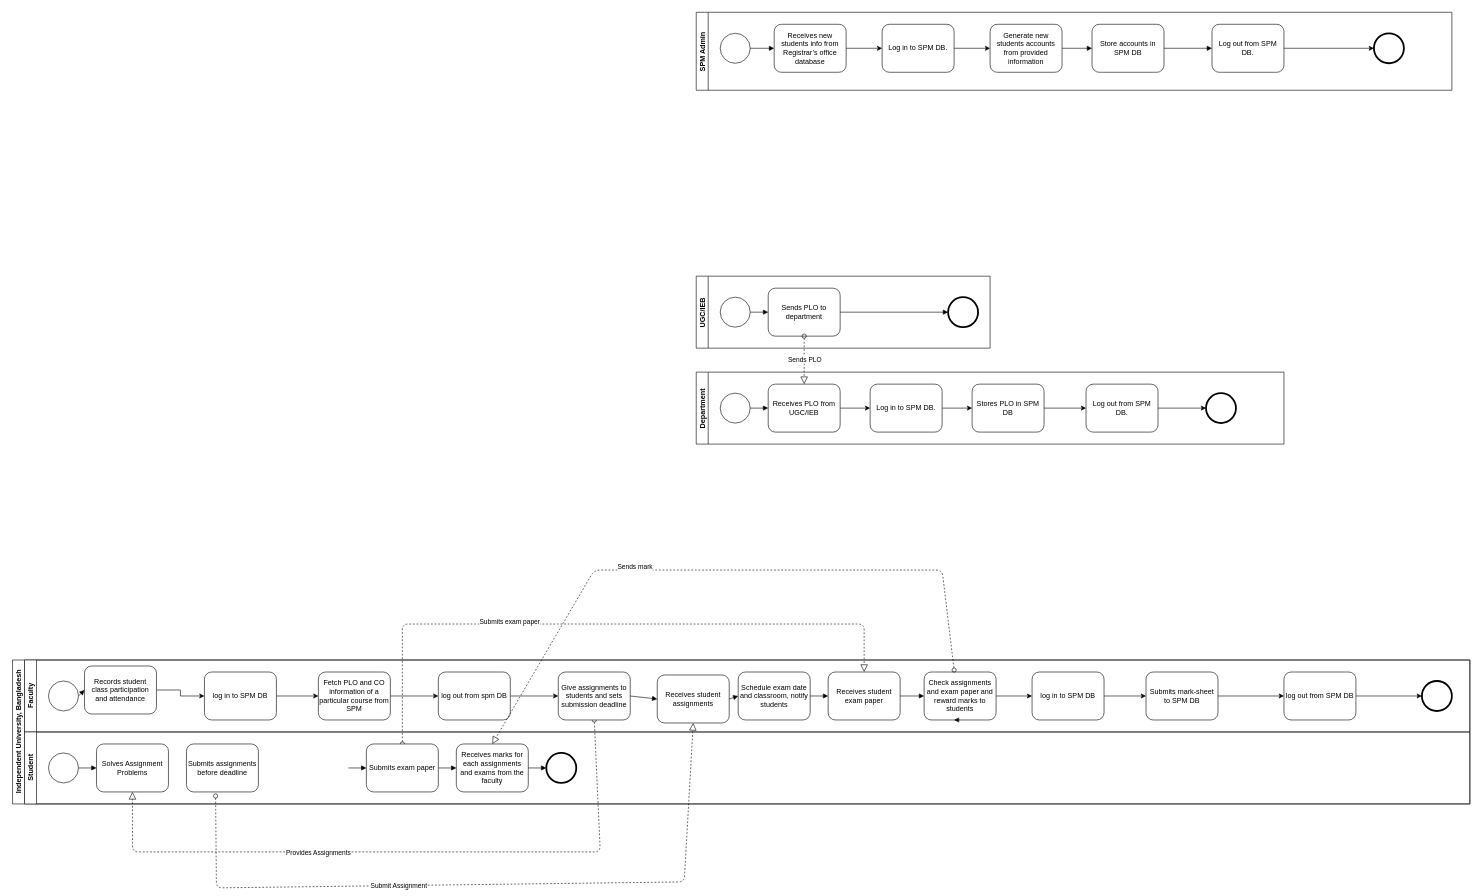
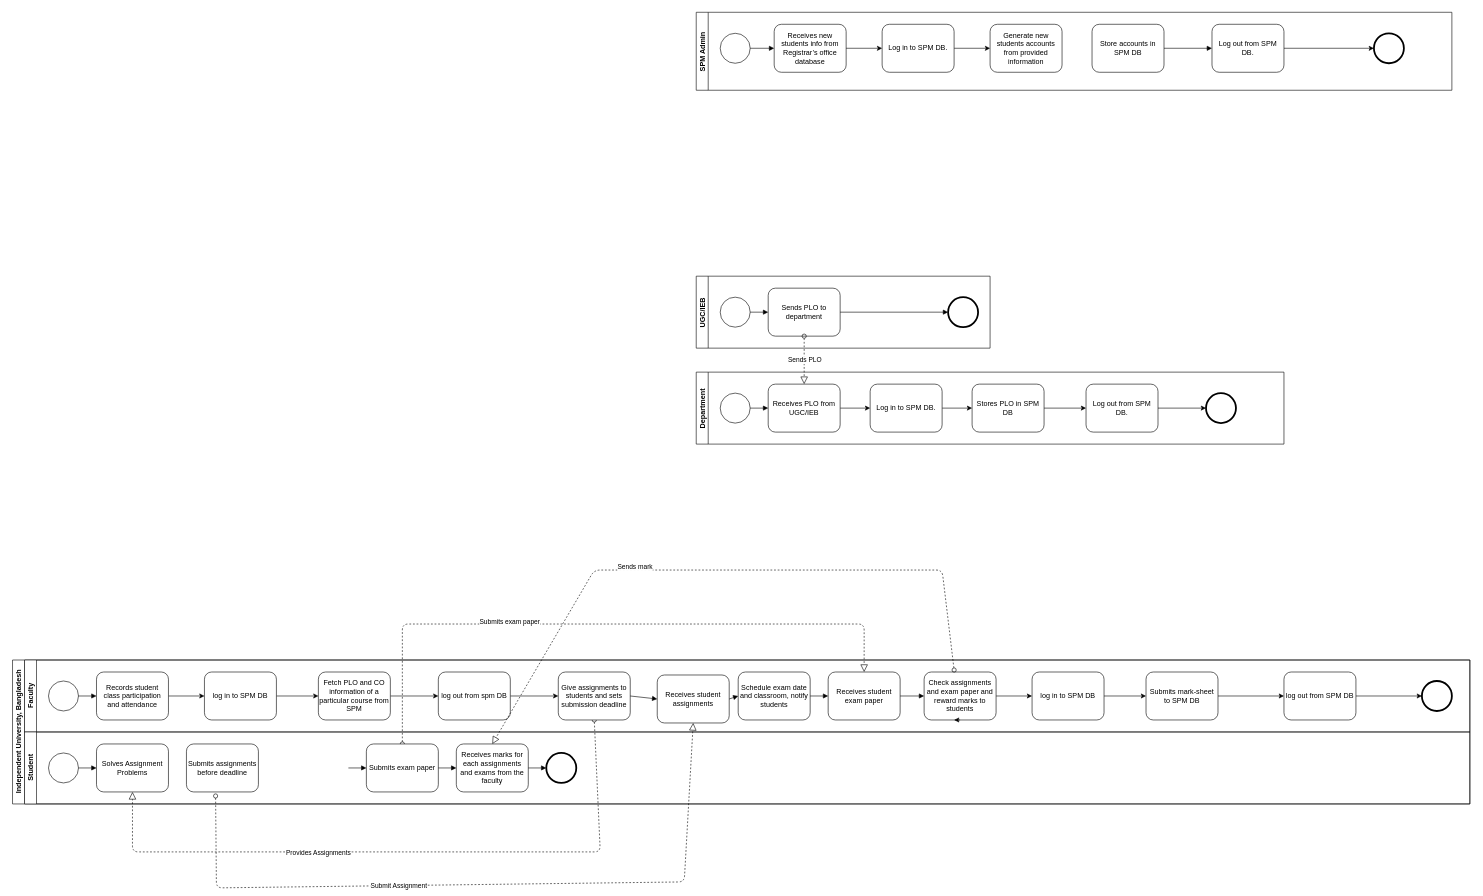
(1085, 48) -> none
(120, 690) -> (132, 696)
